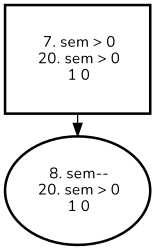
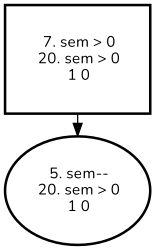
(78, 191) -> (78, 191)
